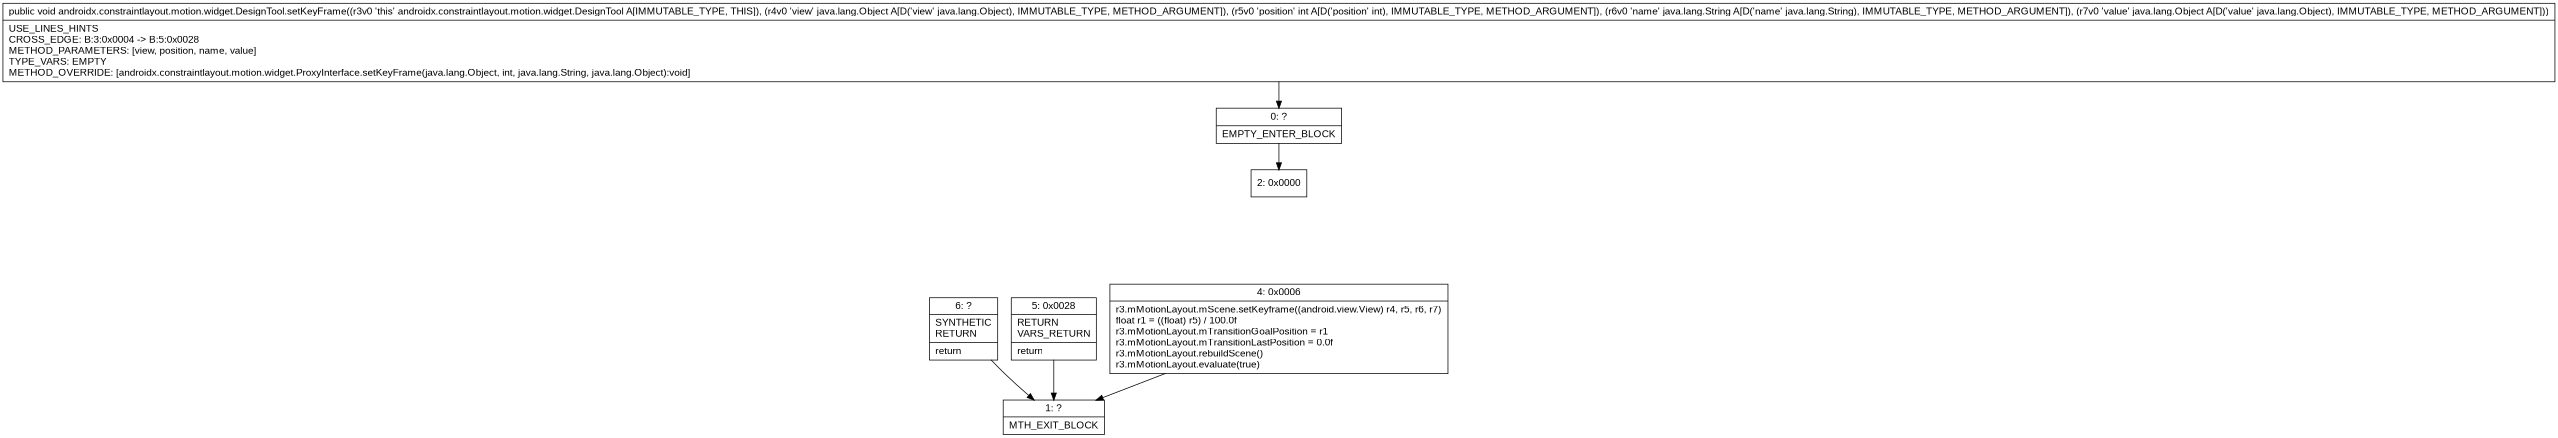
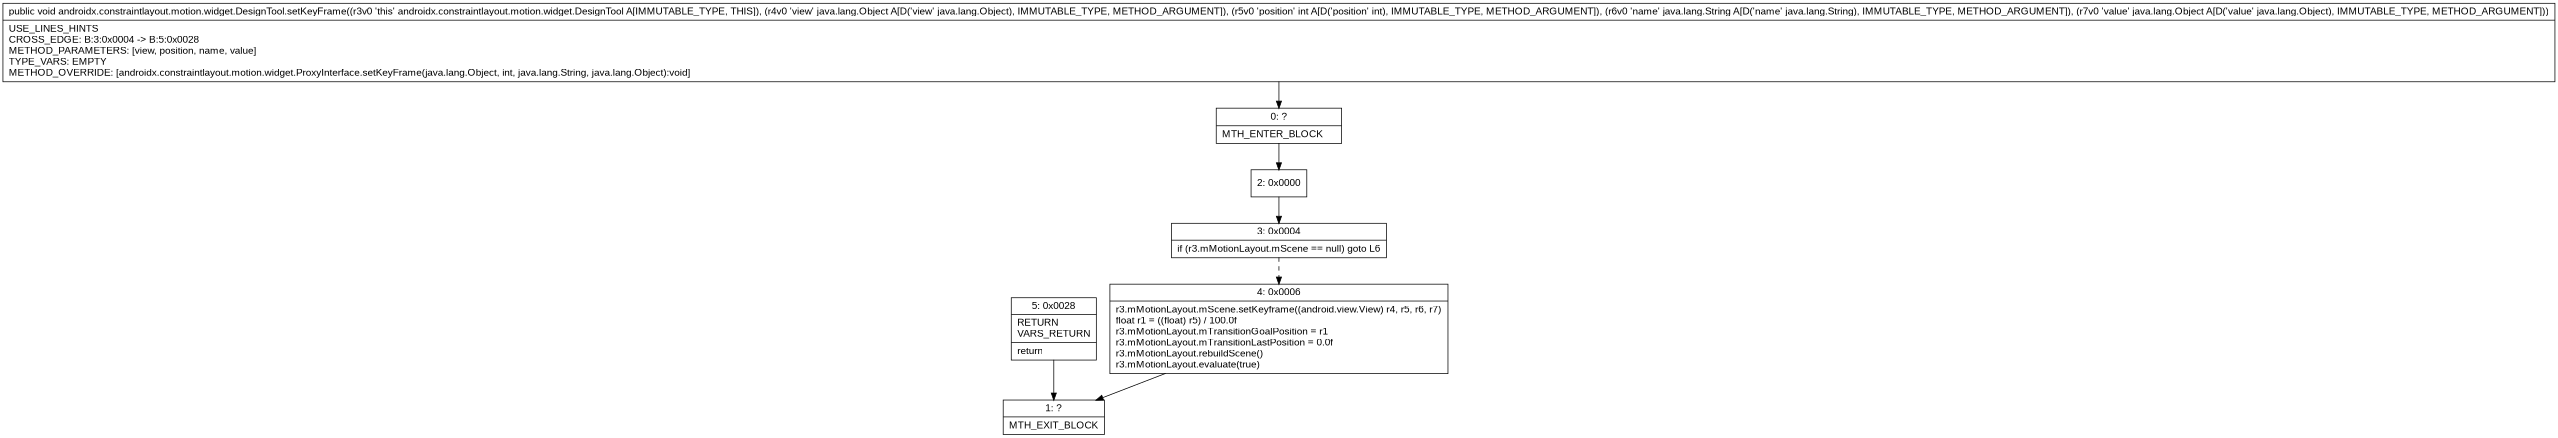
(1279, 134) -> (1273, 134)
none -> (1279, 241)
(964, 329) -> none
